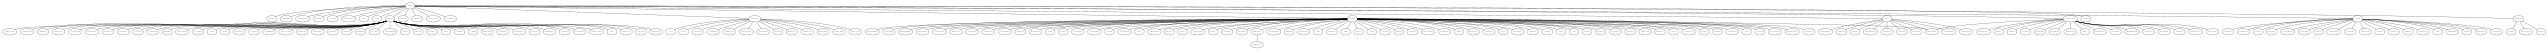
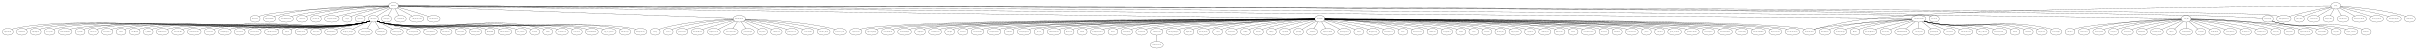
(1149, 12) -> (1715, 9)
(123, 32) -> none
(2334, 32) -> none
